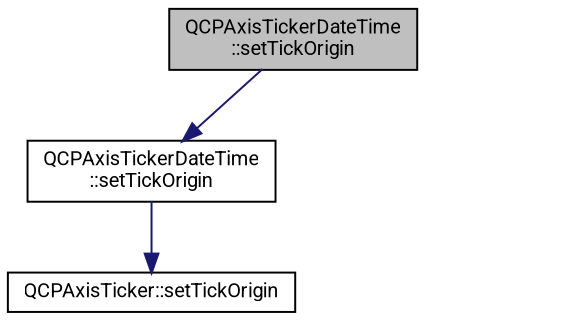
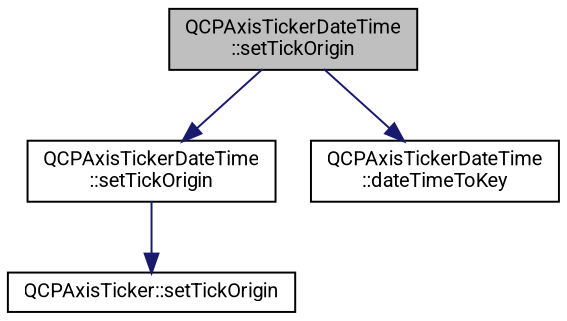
none -> (435, 171)
